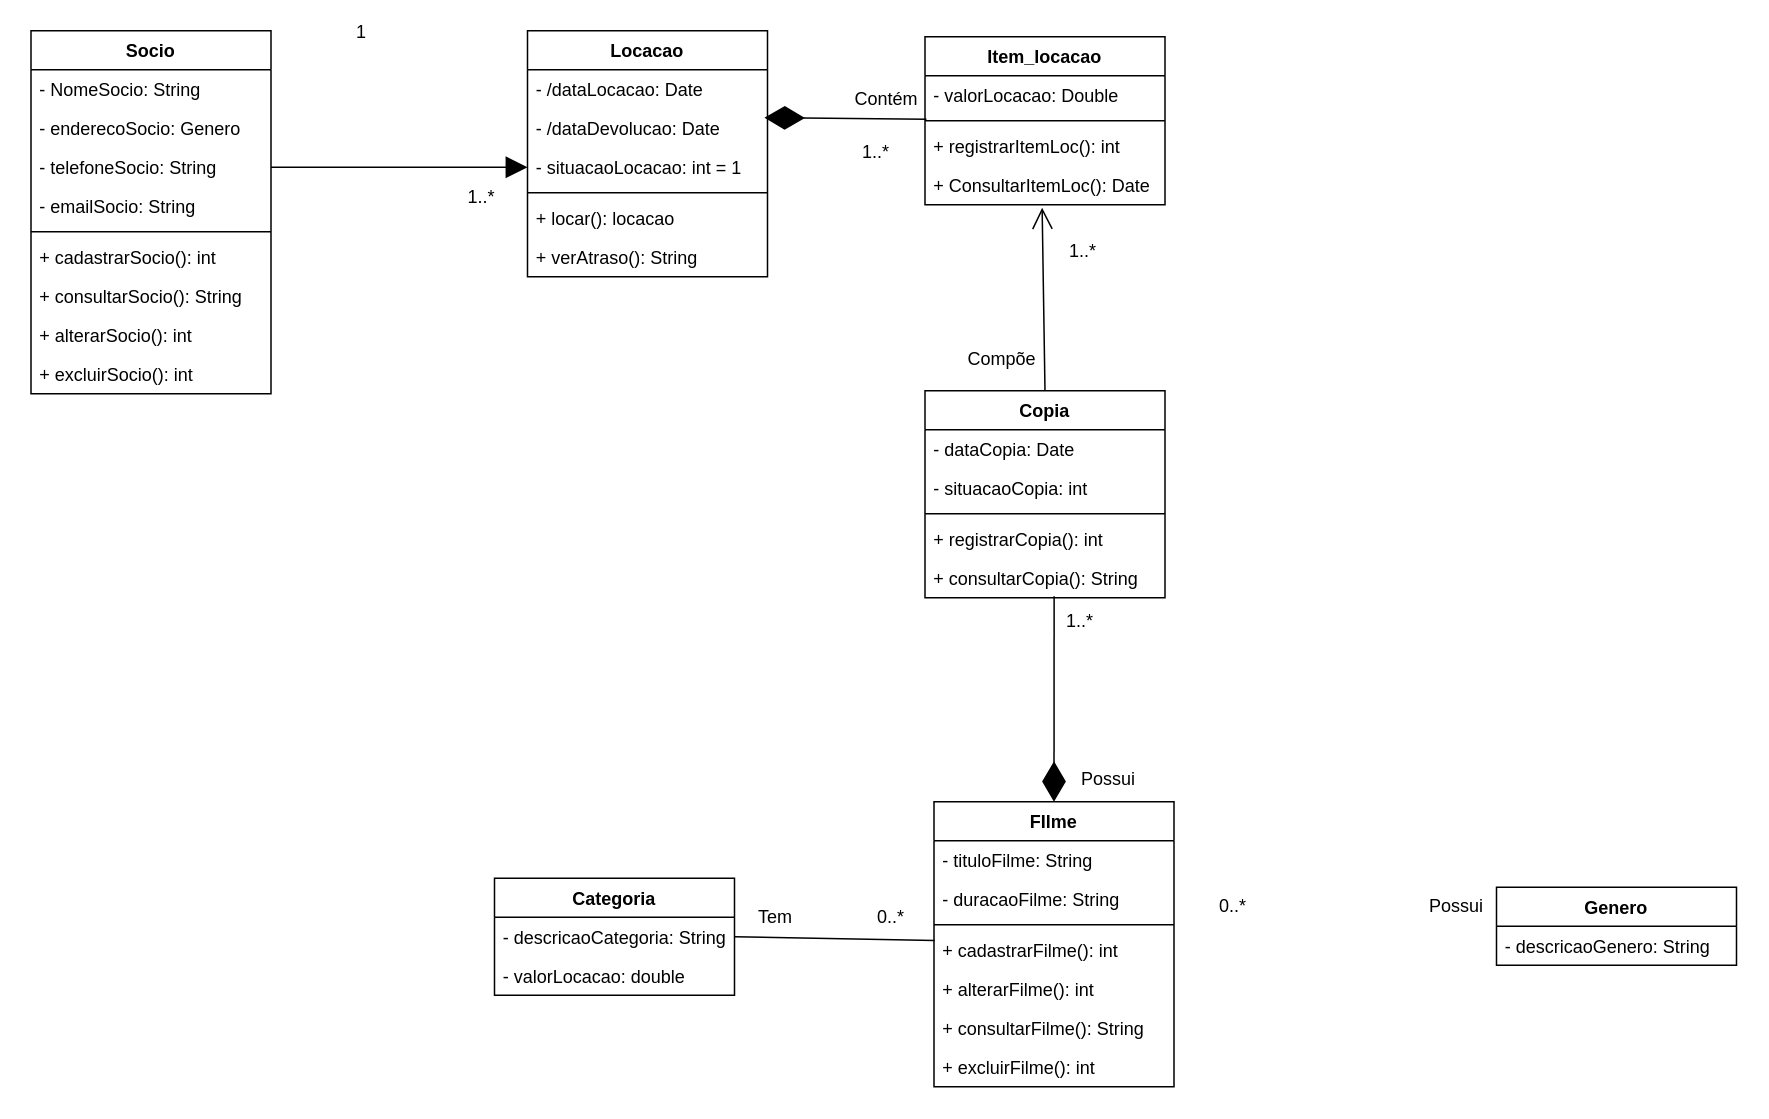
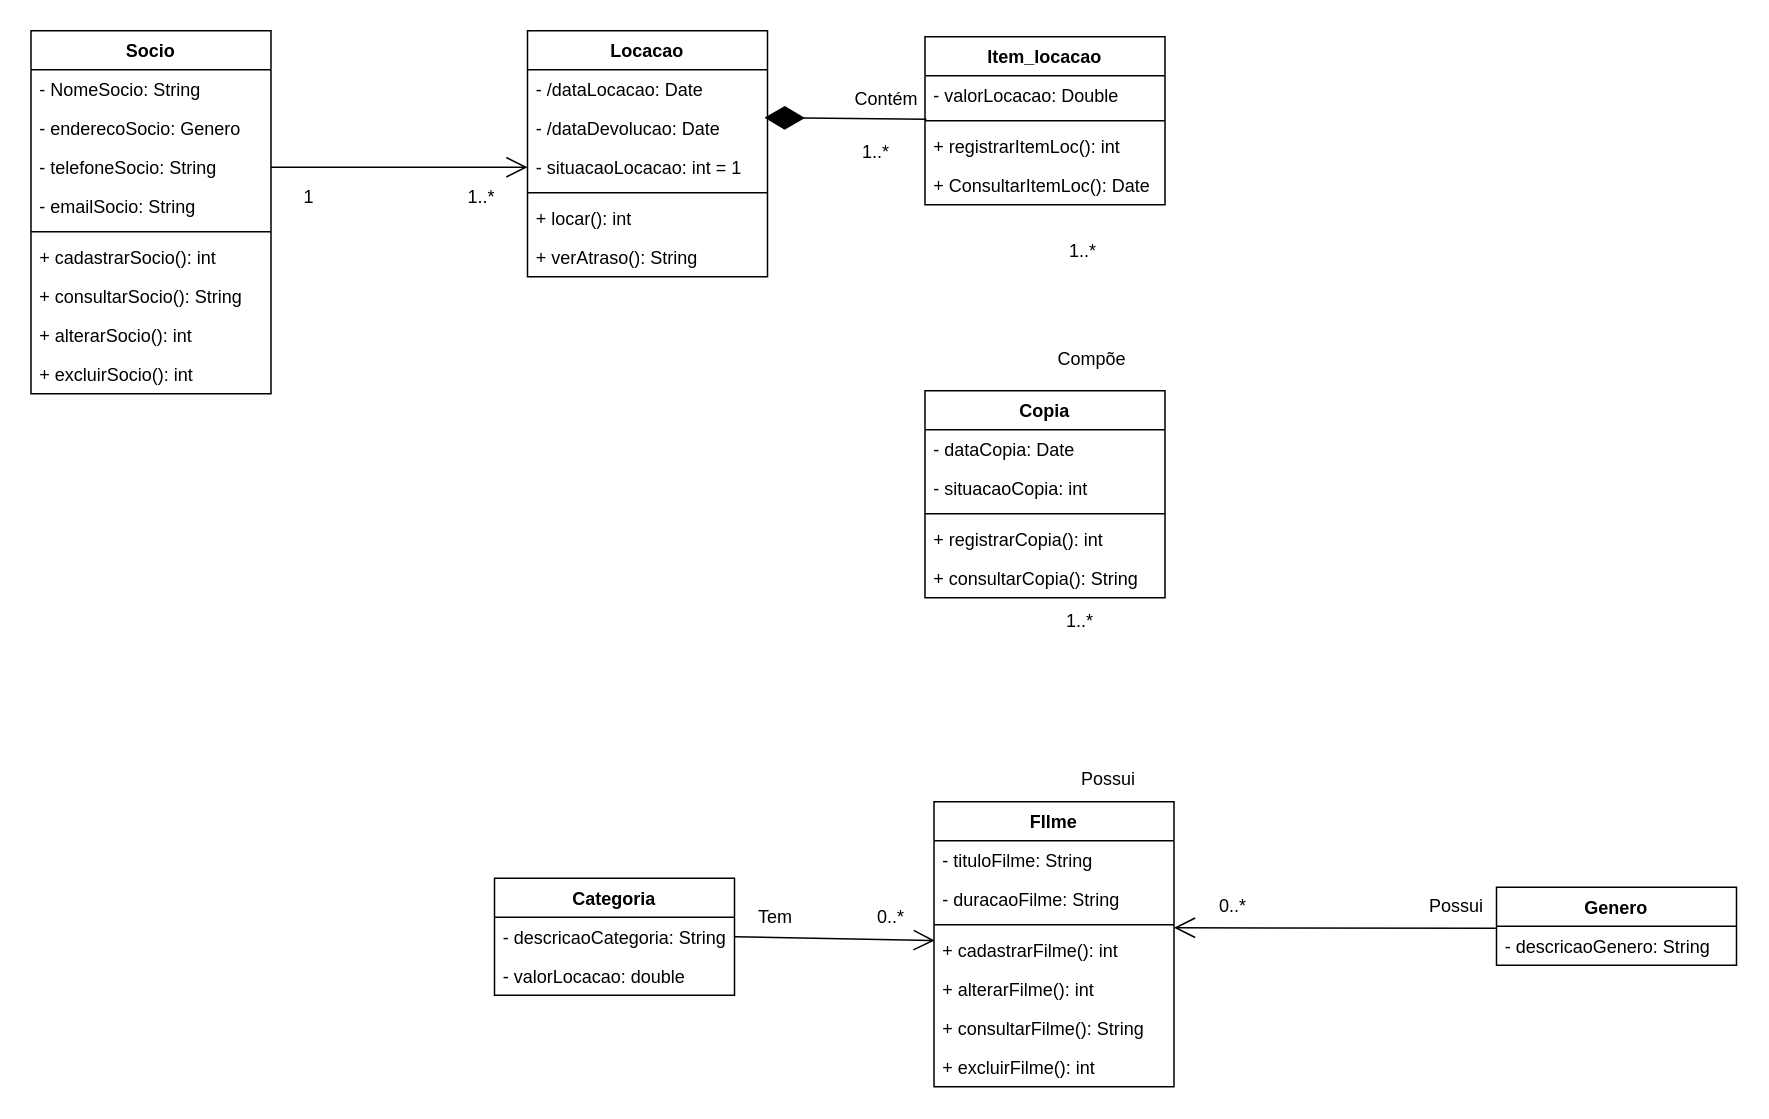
(360, 32) -> (308, 197)
(505, 167) -> (513, 167)
(615, 219) -> (594, 219)
(1043, 301) -> none
(1001, 359) -> (1091, 359)
(1054, 682) -> none
none -> (1335, 928)
(928, 940) -> (928, 940)
